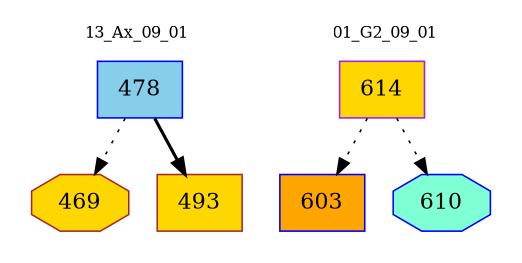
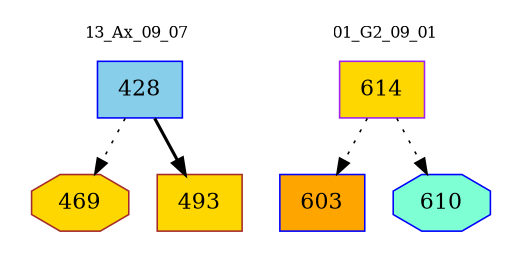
(137, 34) -> (137, 34)
(140, 90) -> (140, 90)
